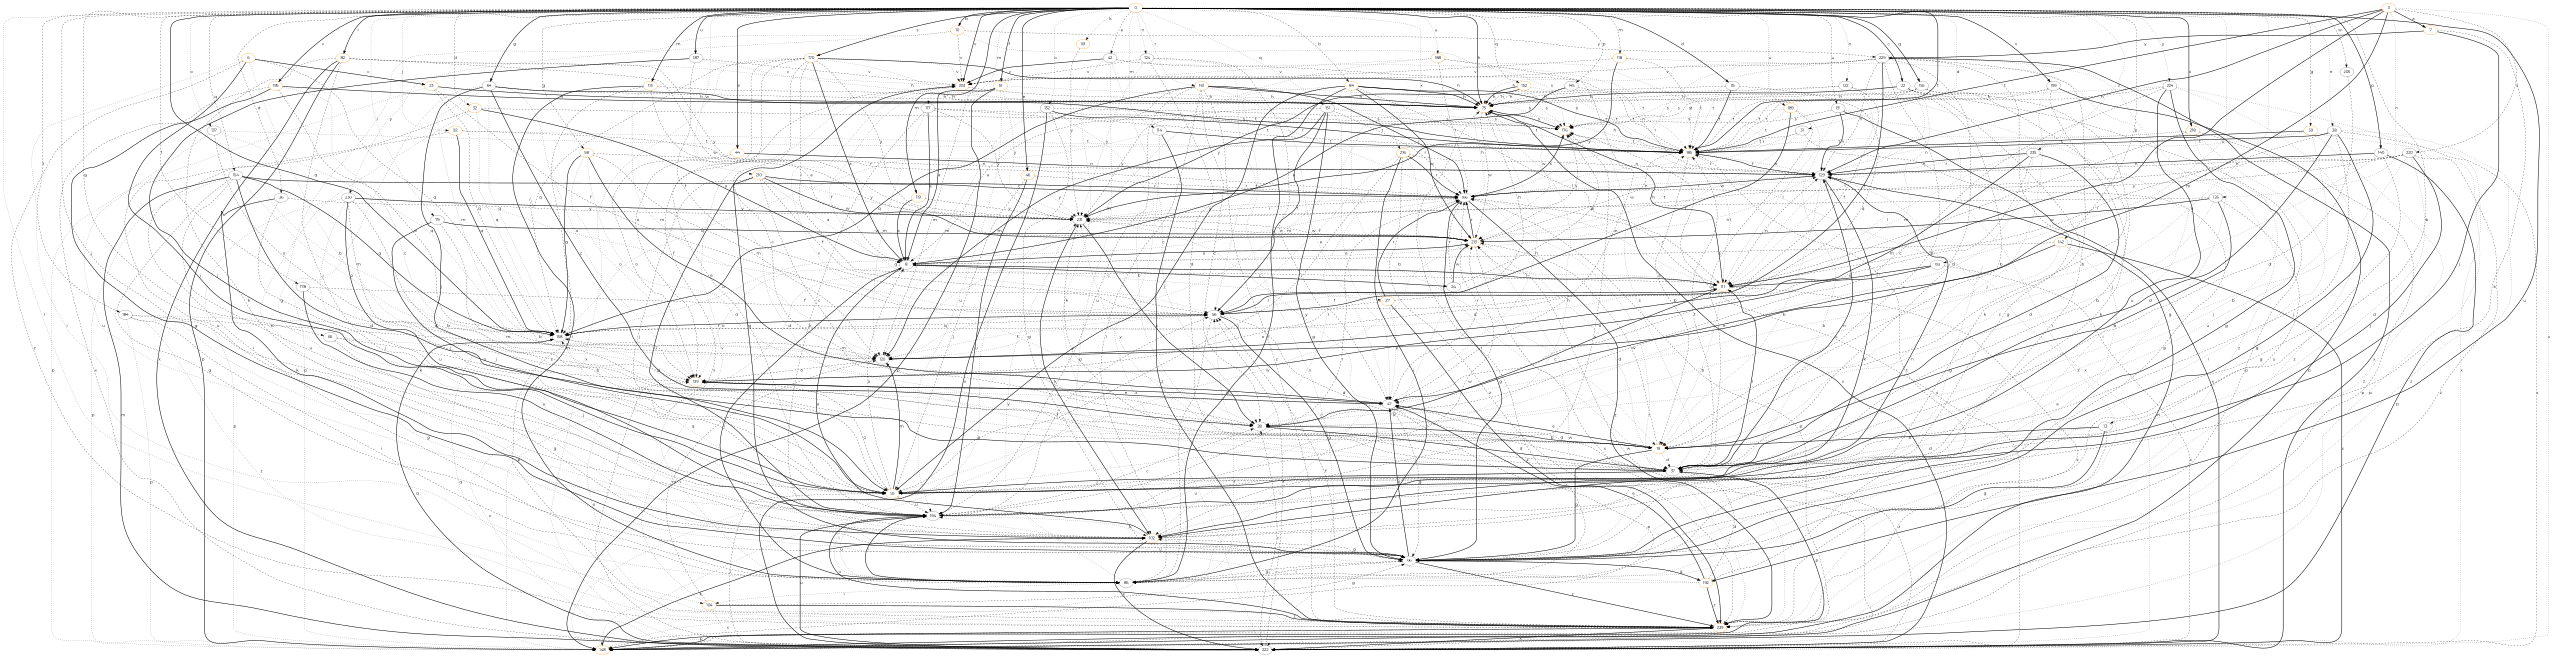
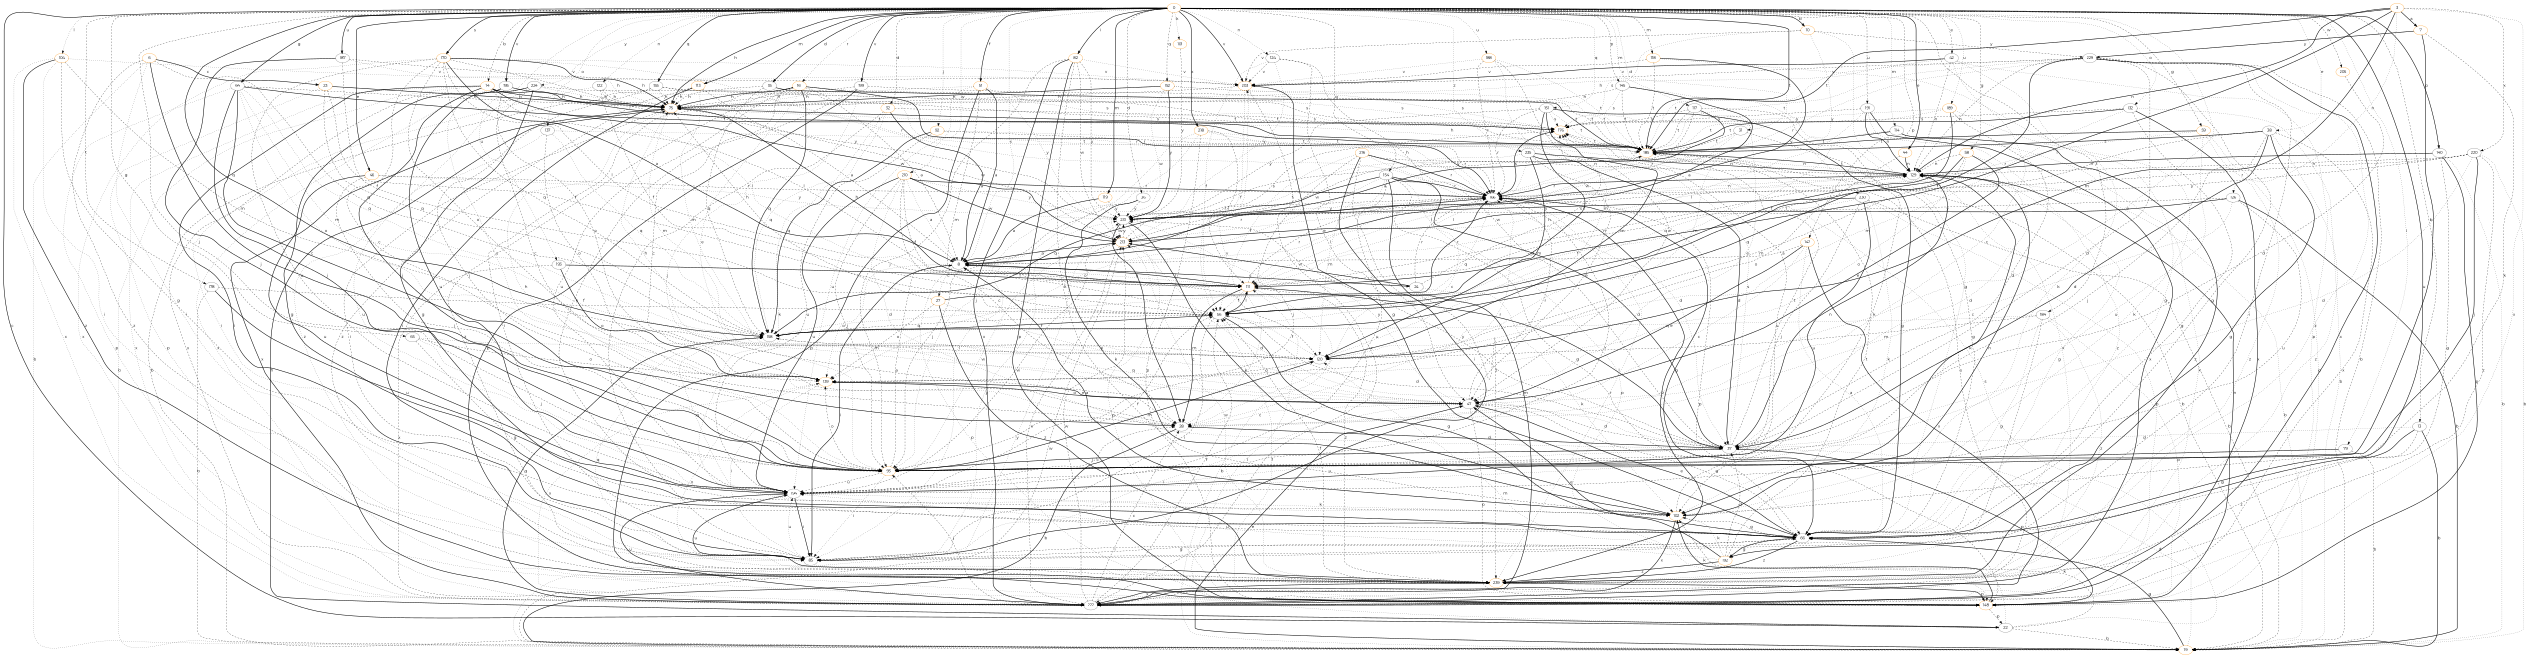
(1346, 17) -> (1009, 73)
(2347, 72) -> (2343, 72)
(276, 86) -> (506, 86)
(1352, 86) -> (487, 86)
(954, 233) -> none
(909, 590) -> (301, 446)
(1820, 629) -> (1995, 616)
